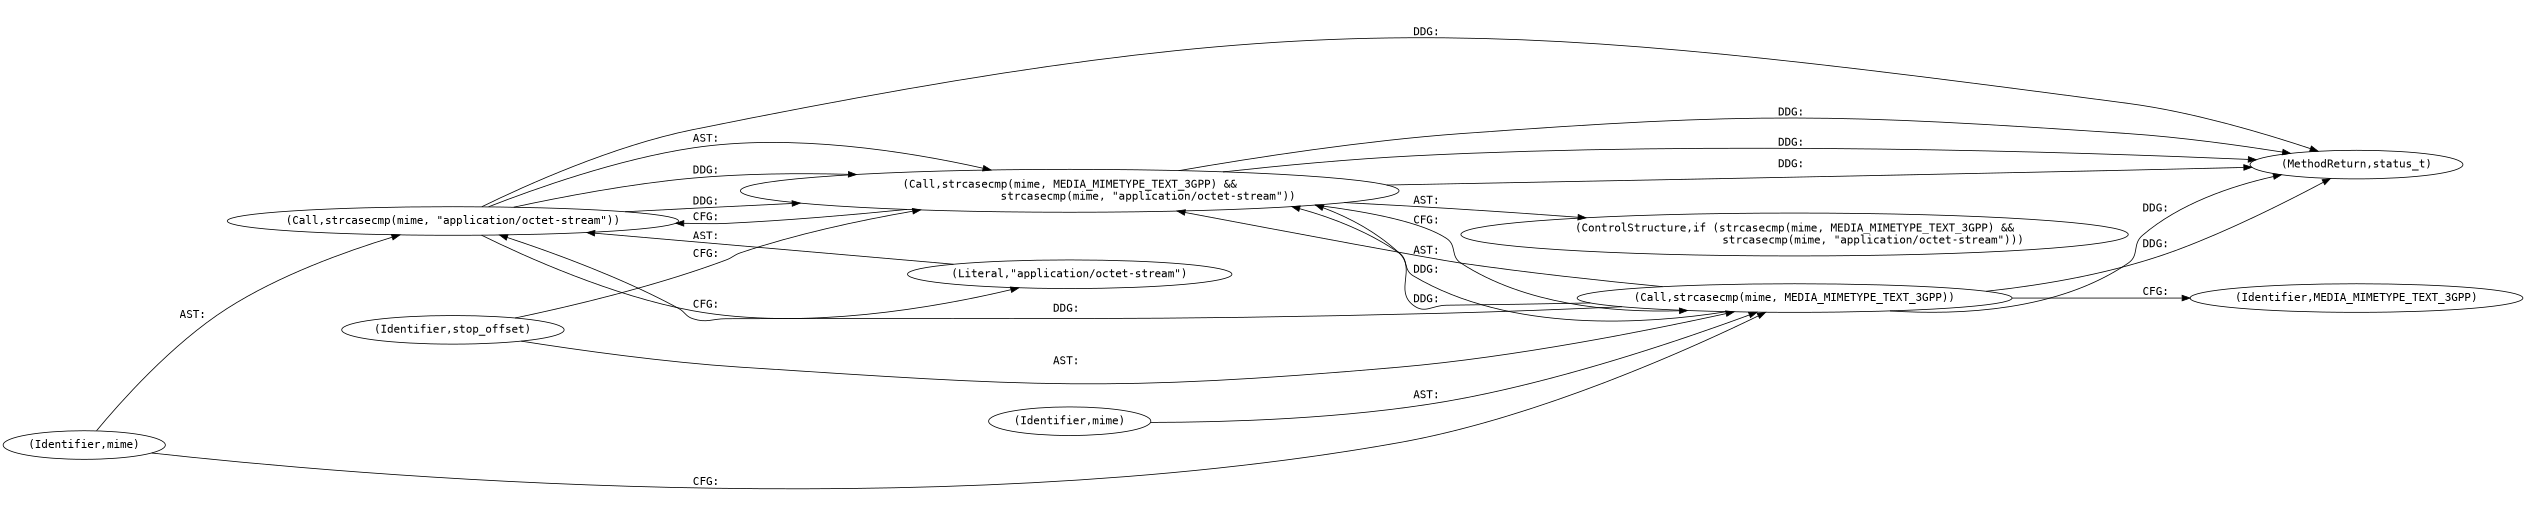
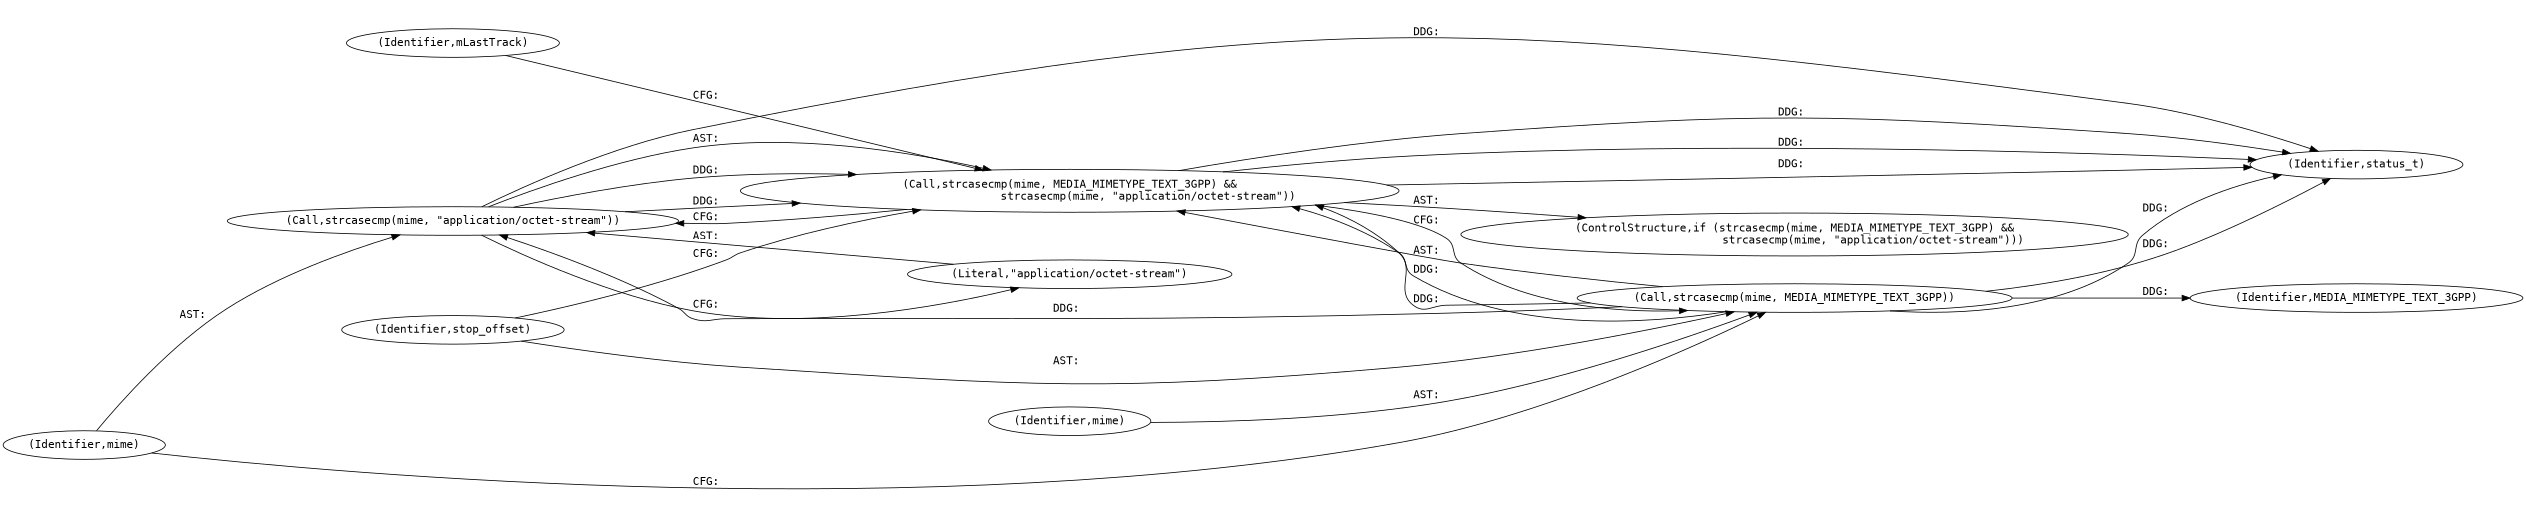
none -> (453, 43)
(2356, 165) -> (2356, 165)
(2159, 292) -> (2159, 292)
